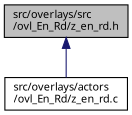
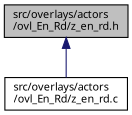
(66, 21) -> (66, 21)
